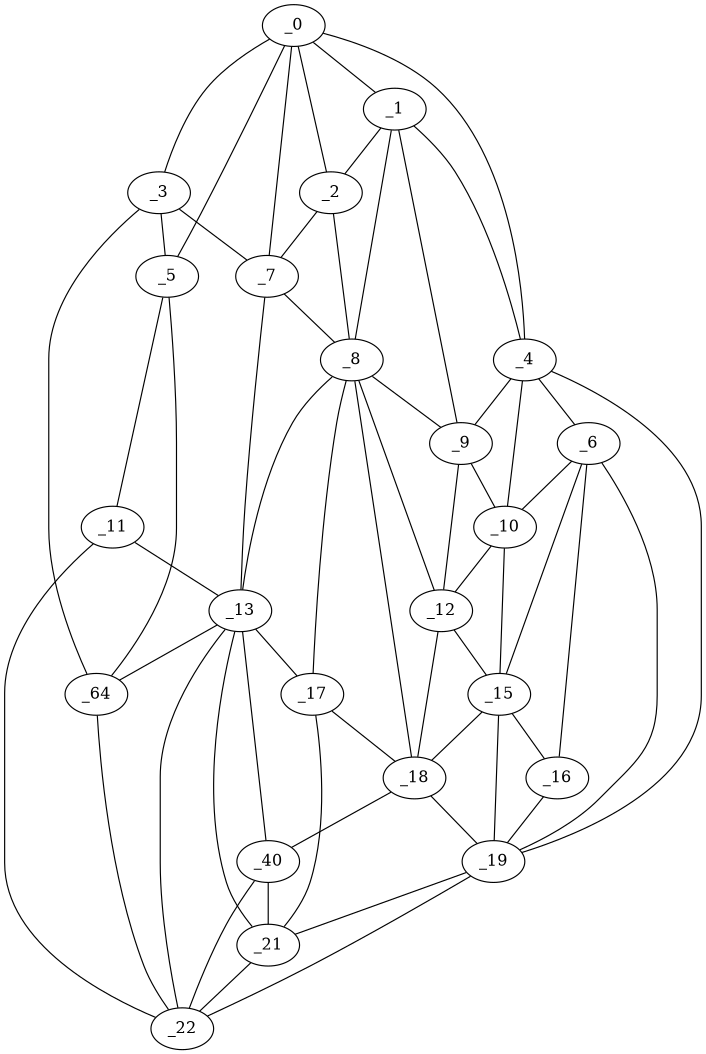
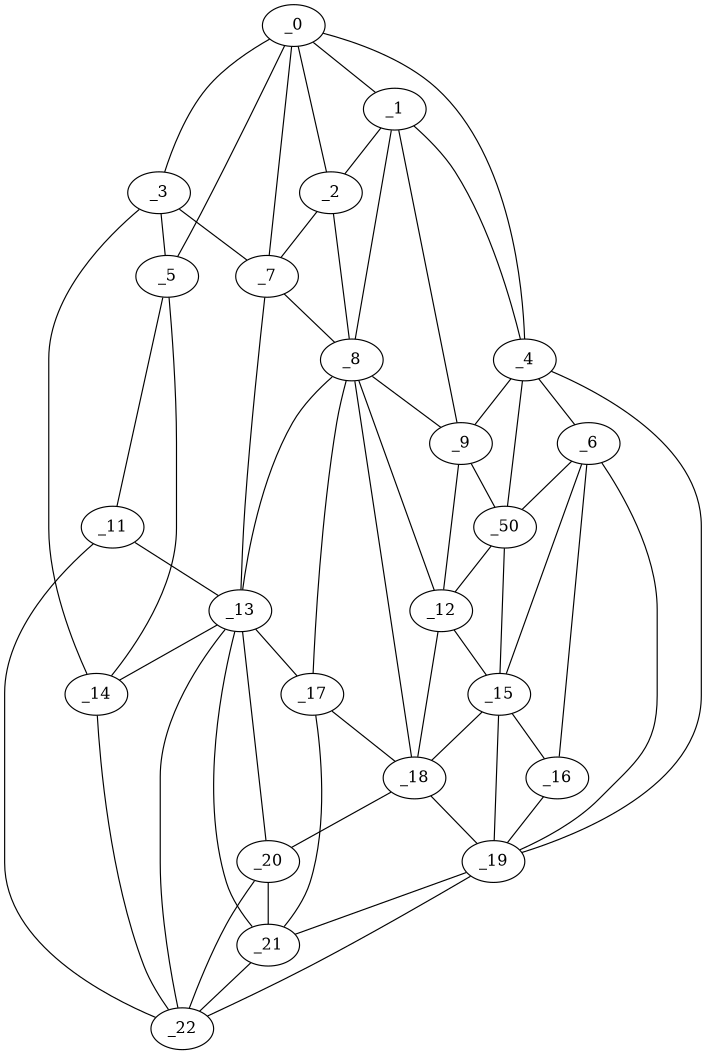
(505, 527) -> (505, 527)
(96, 694) -> (96, 694)
(268, 862) -> (268, 862)
